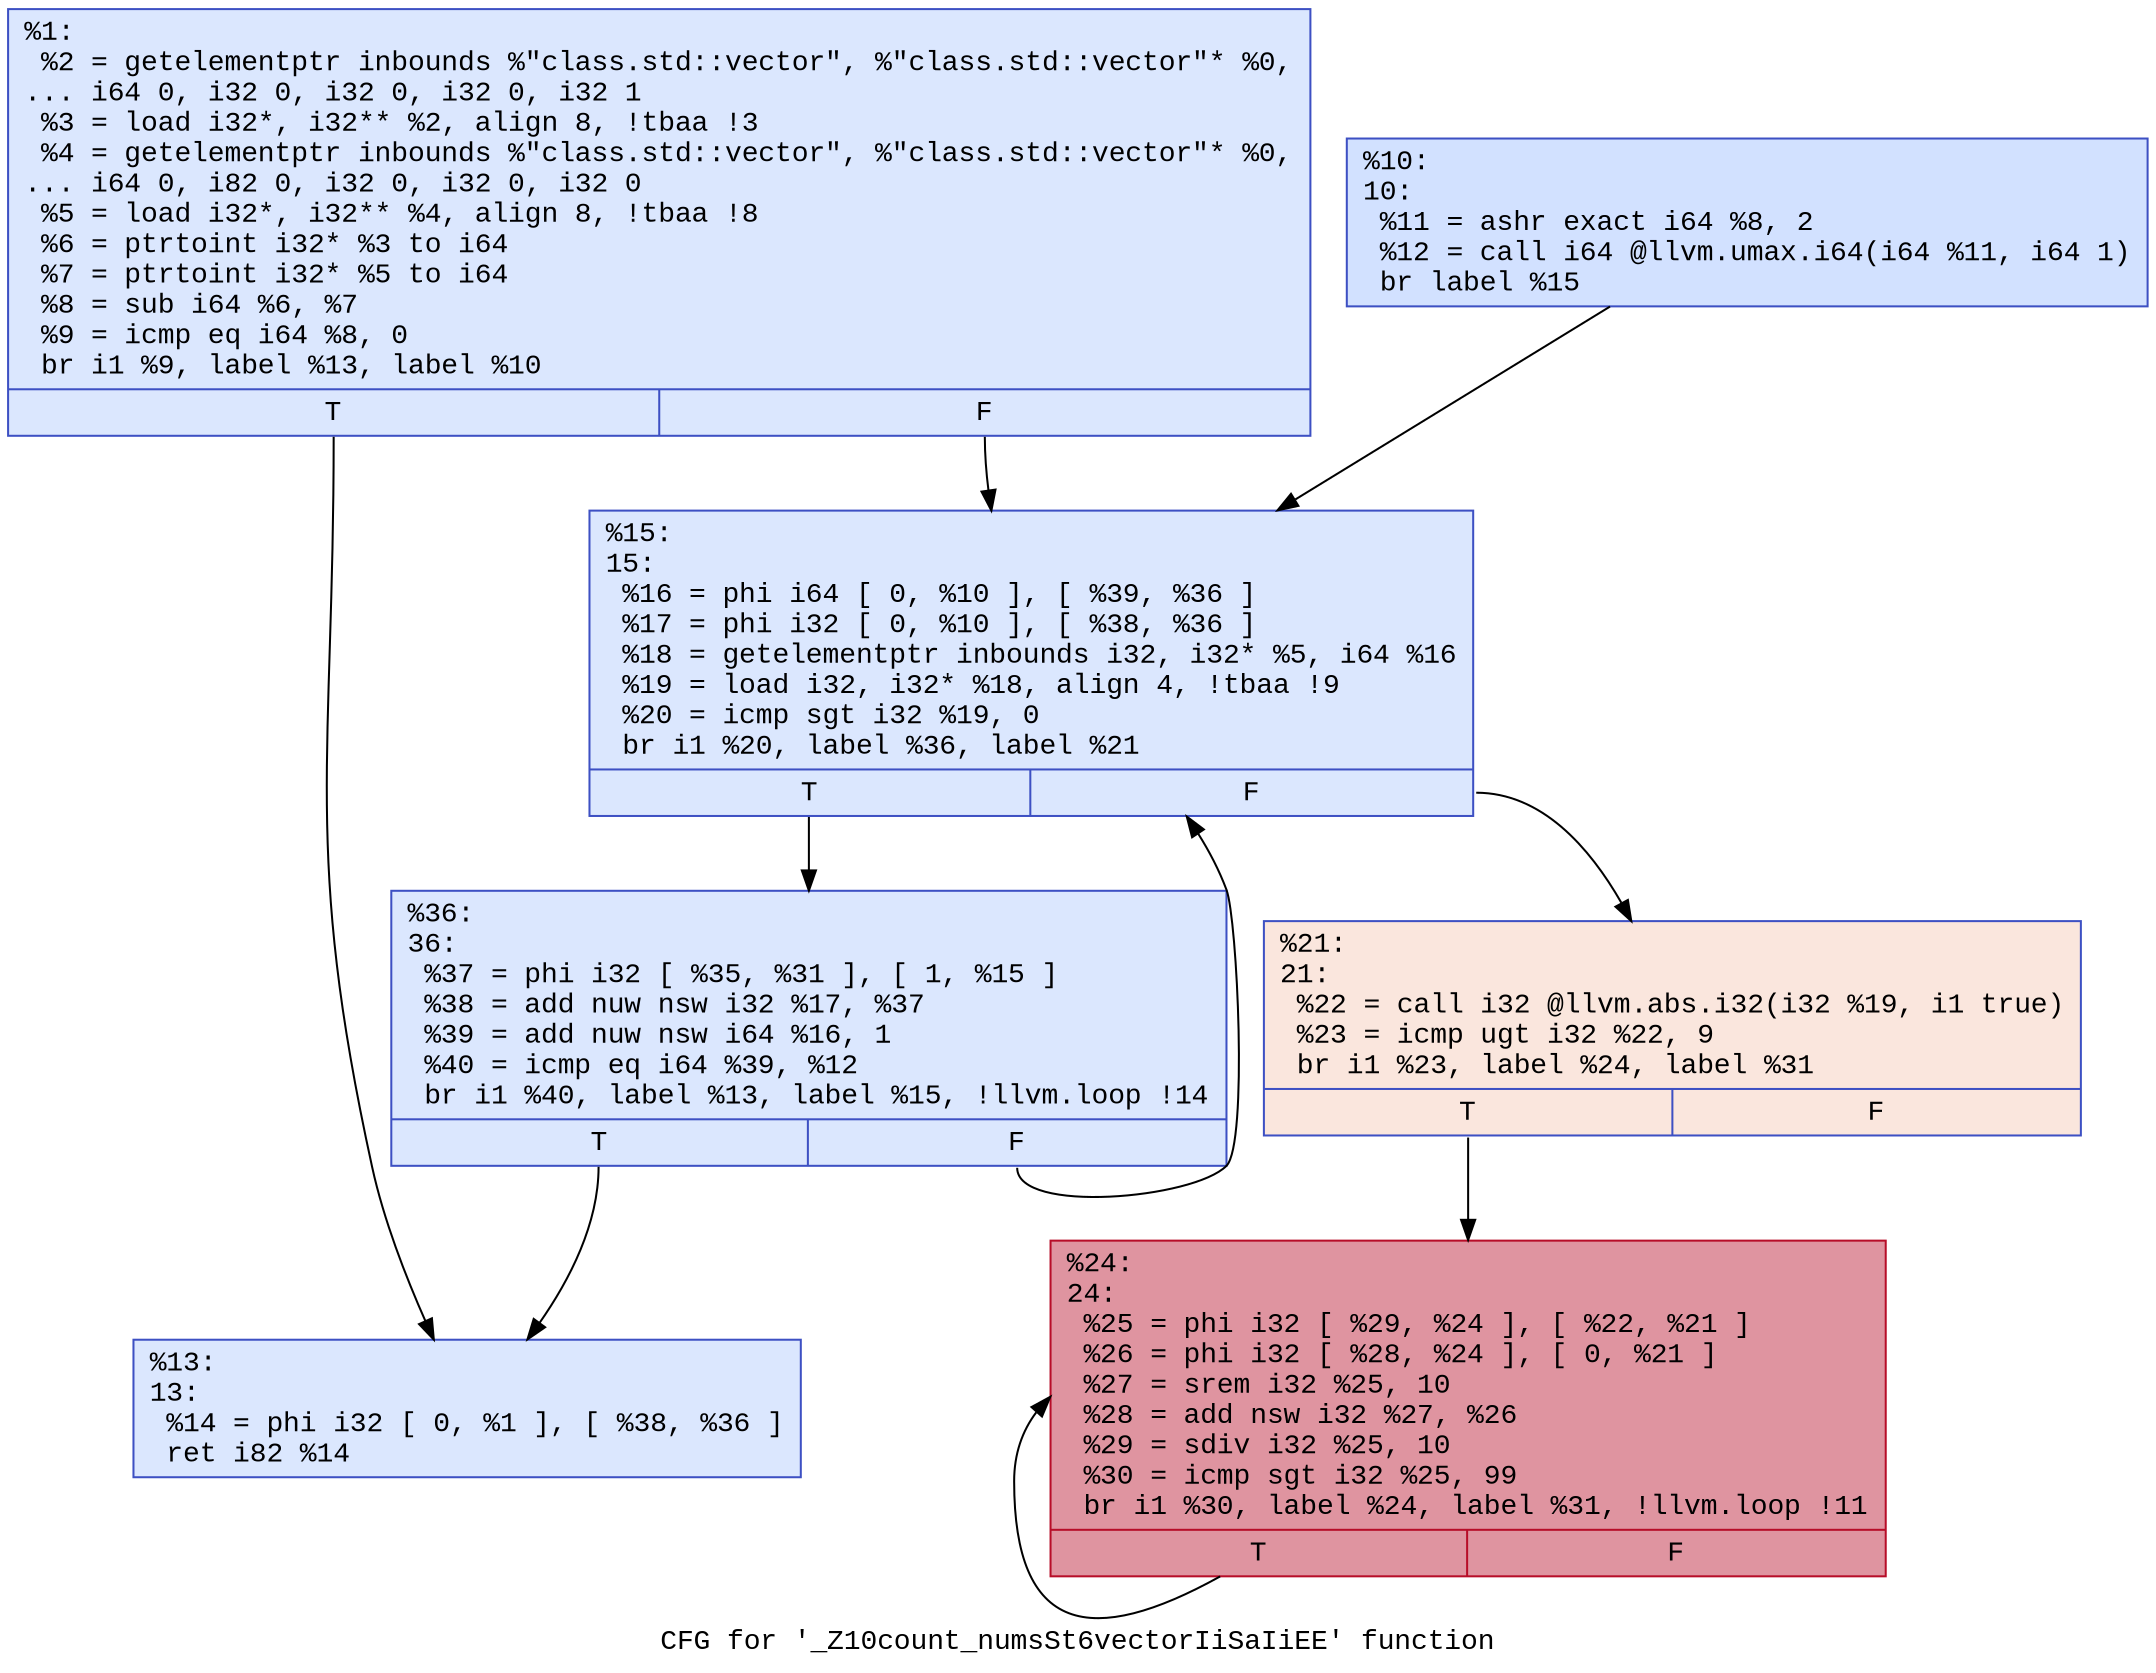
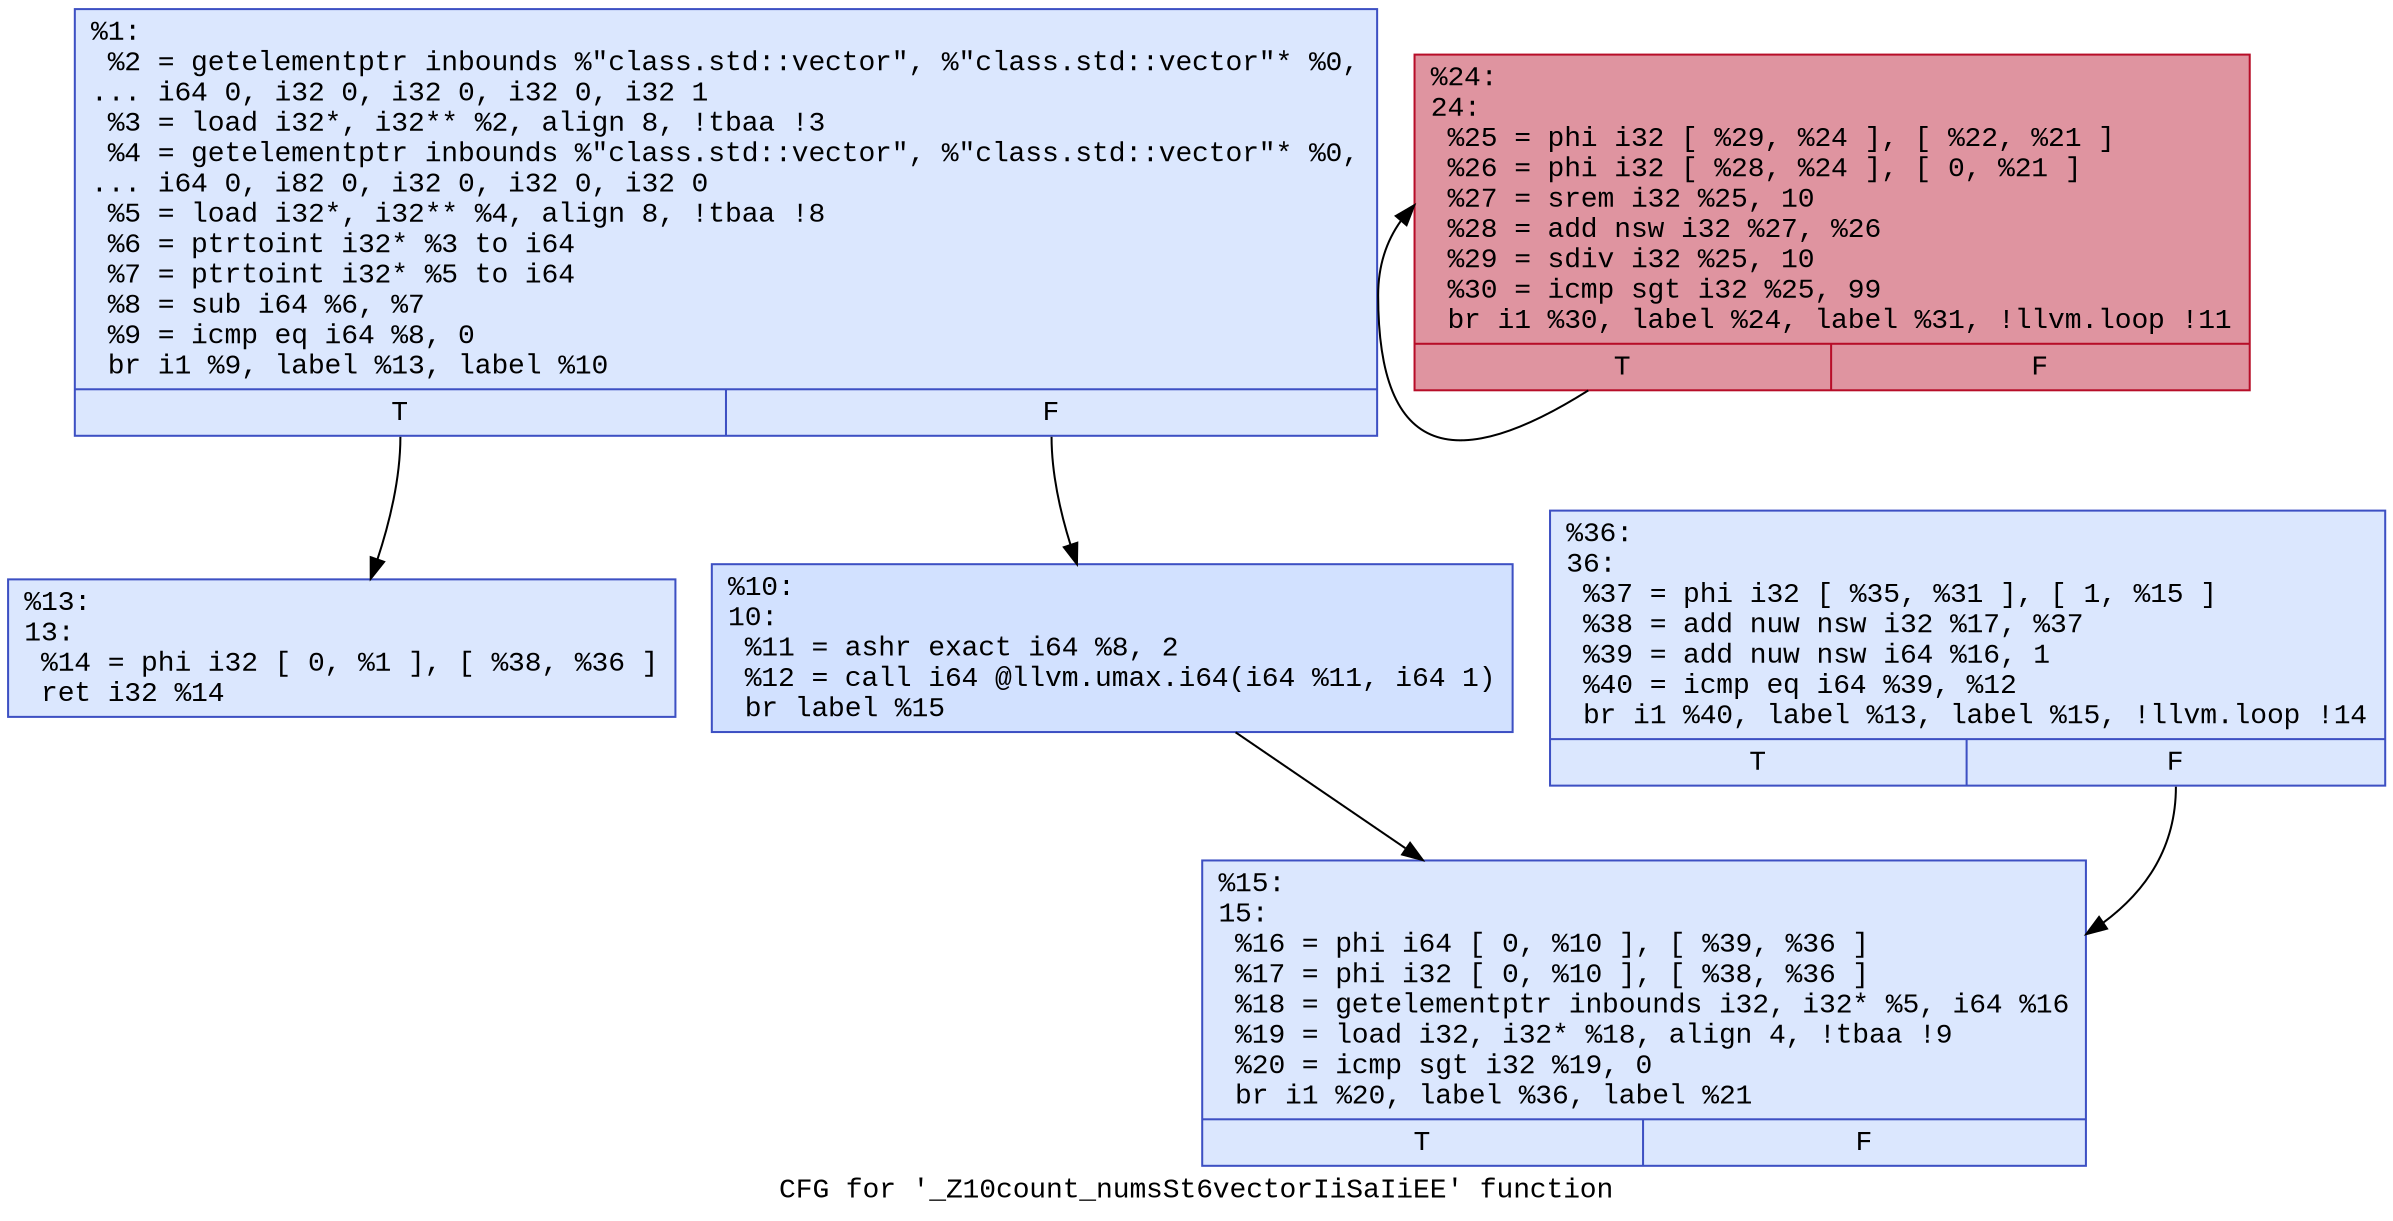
(986, 464) -> (1057, 492)
(809, 844) -> none
(1672, 1028) -> none
(581, 1249) -> none
(251, 1453) -> (125, 693)
